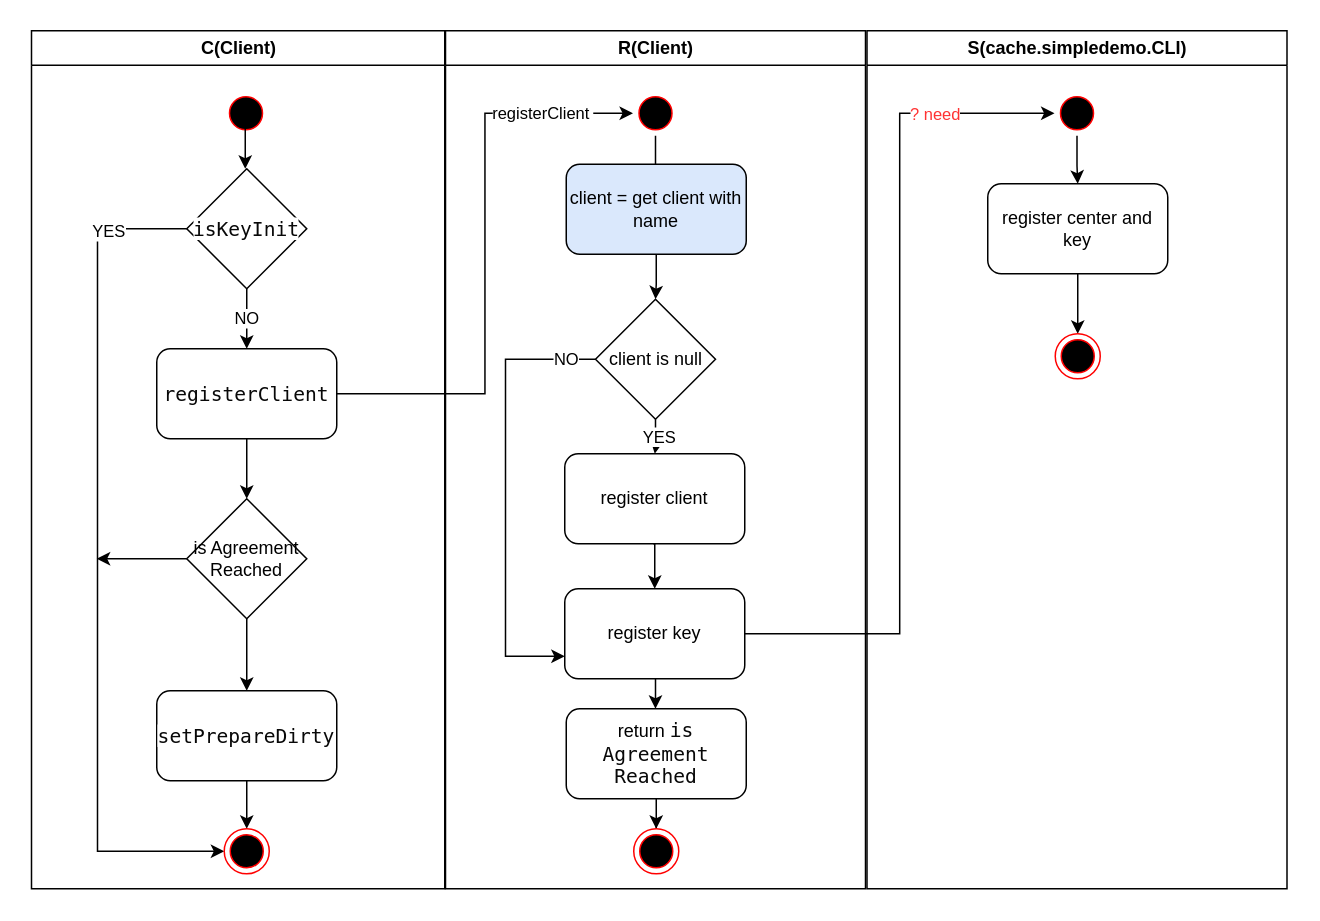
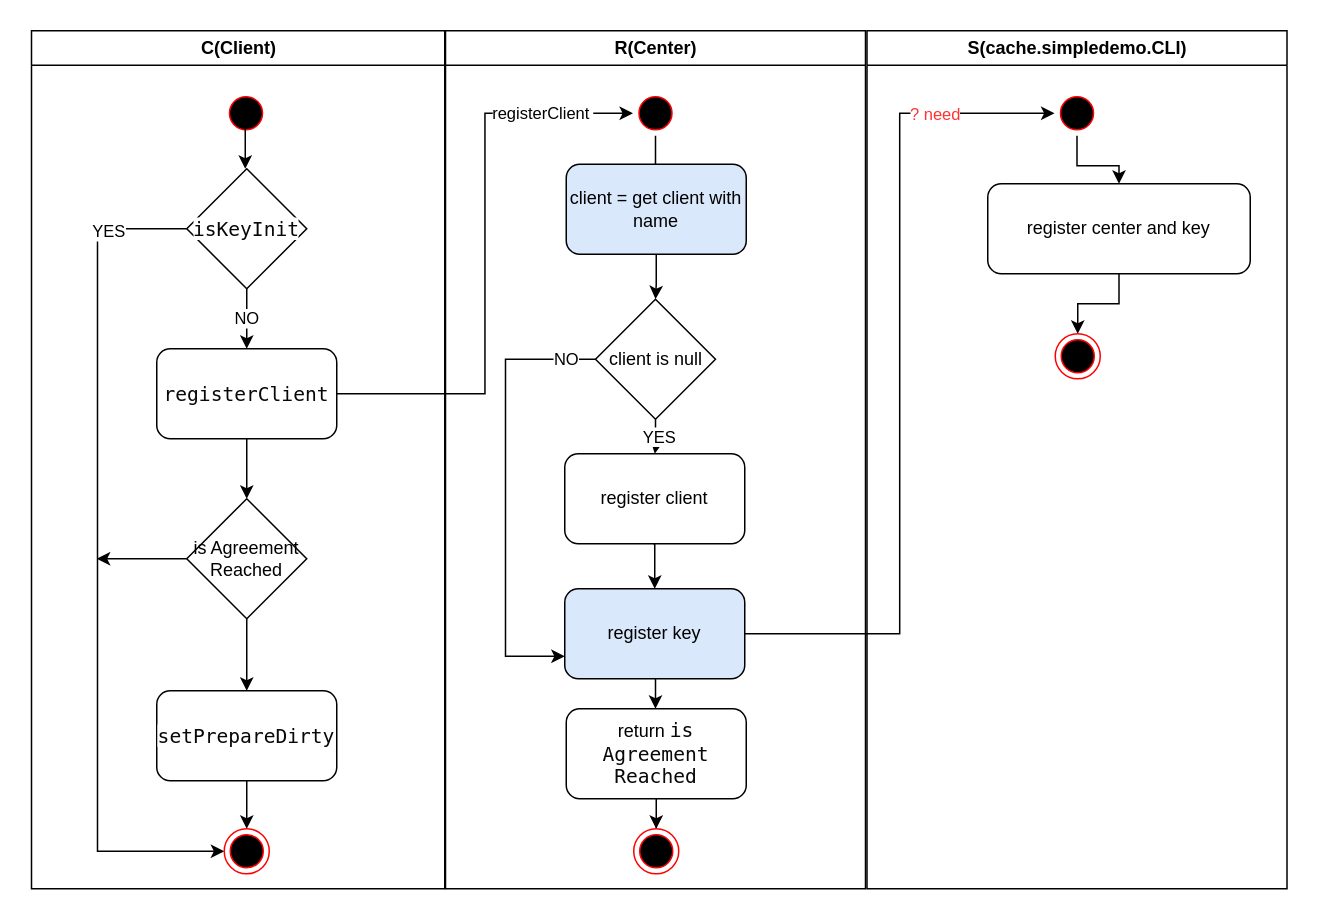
(656, 49) -> (656, 49)
(1078, 229) -> (1119, 229)
(655, 634) -> (655, 634)
